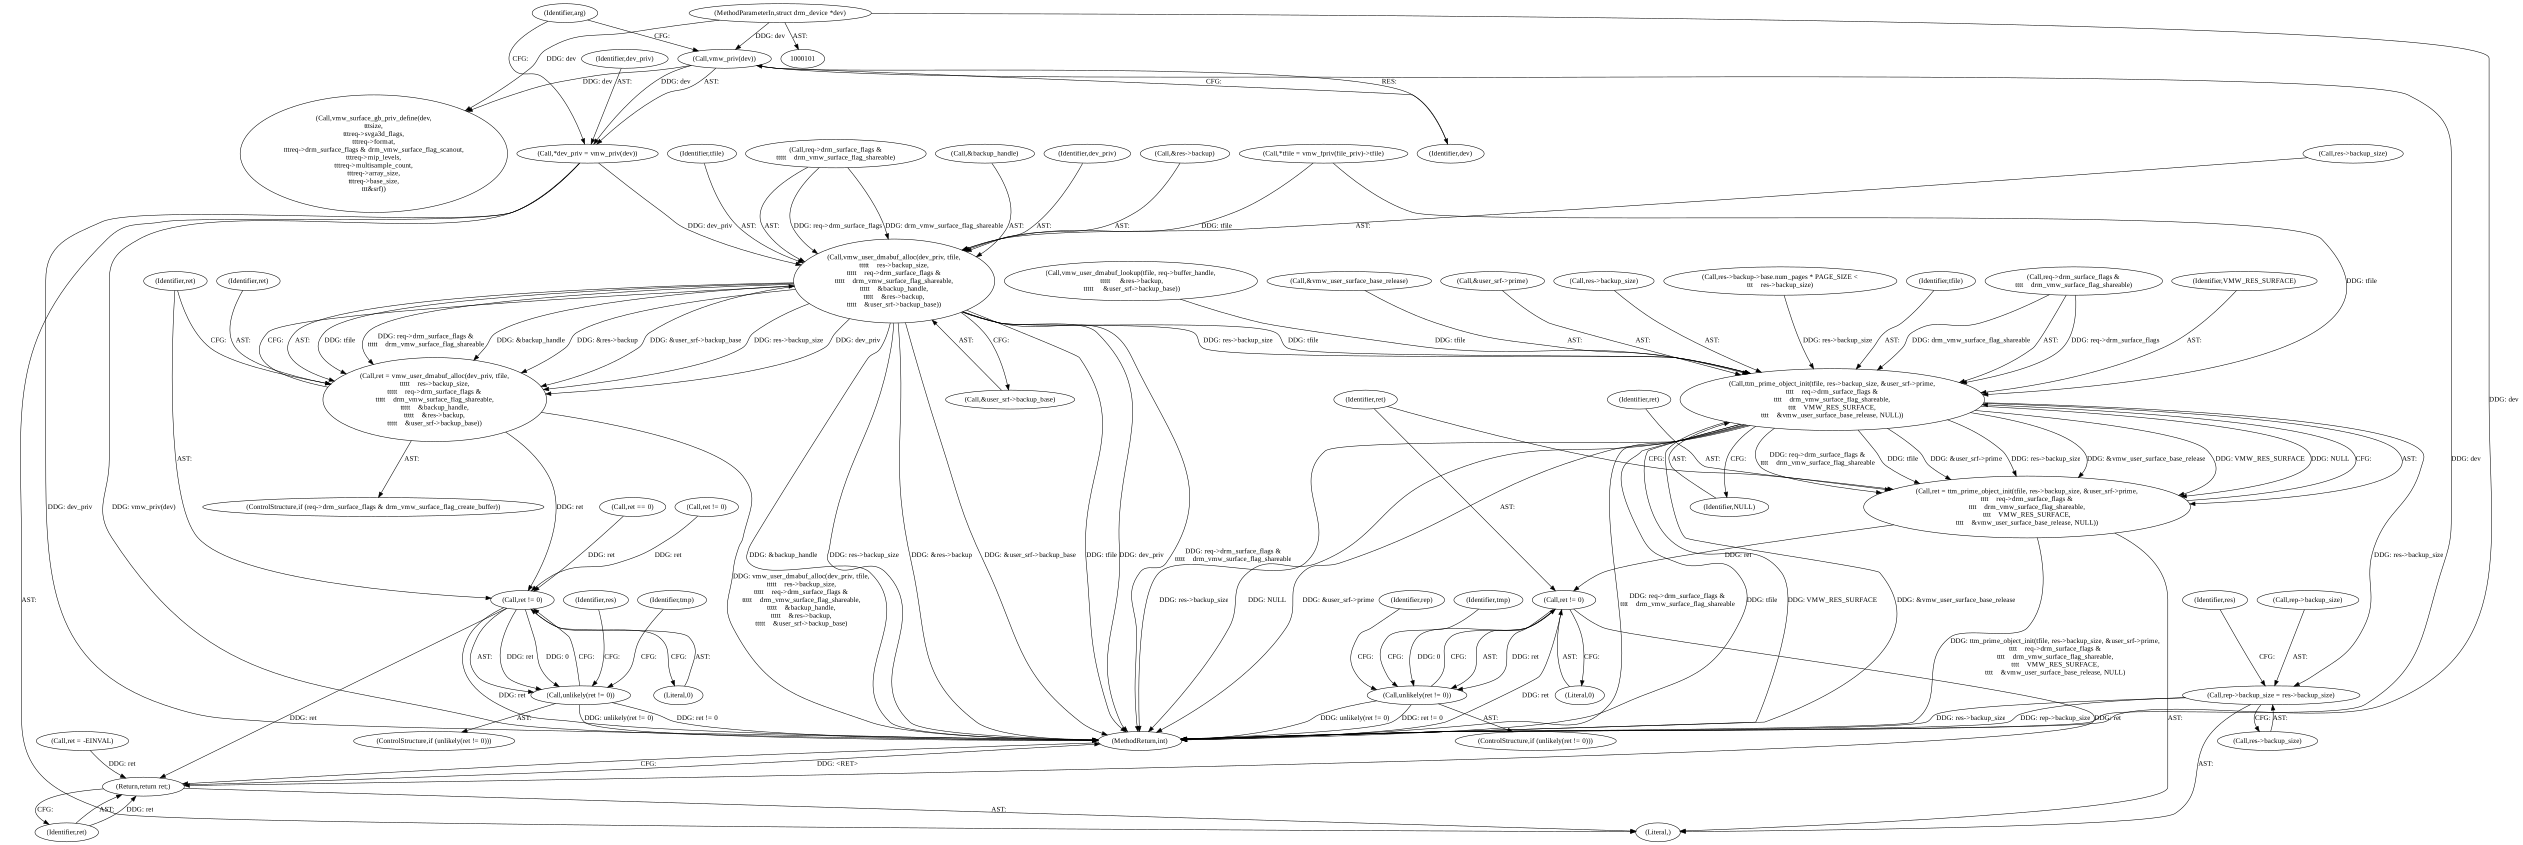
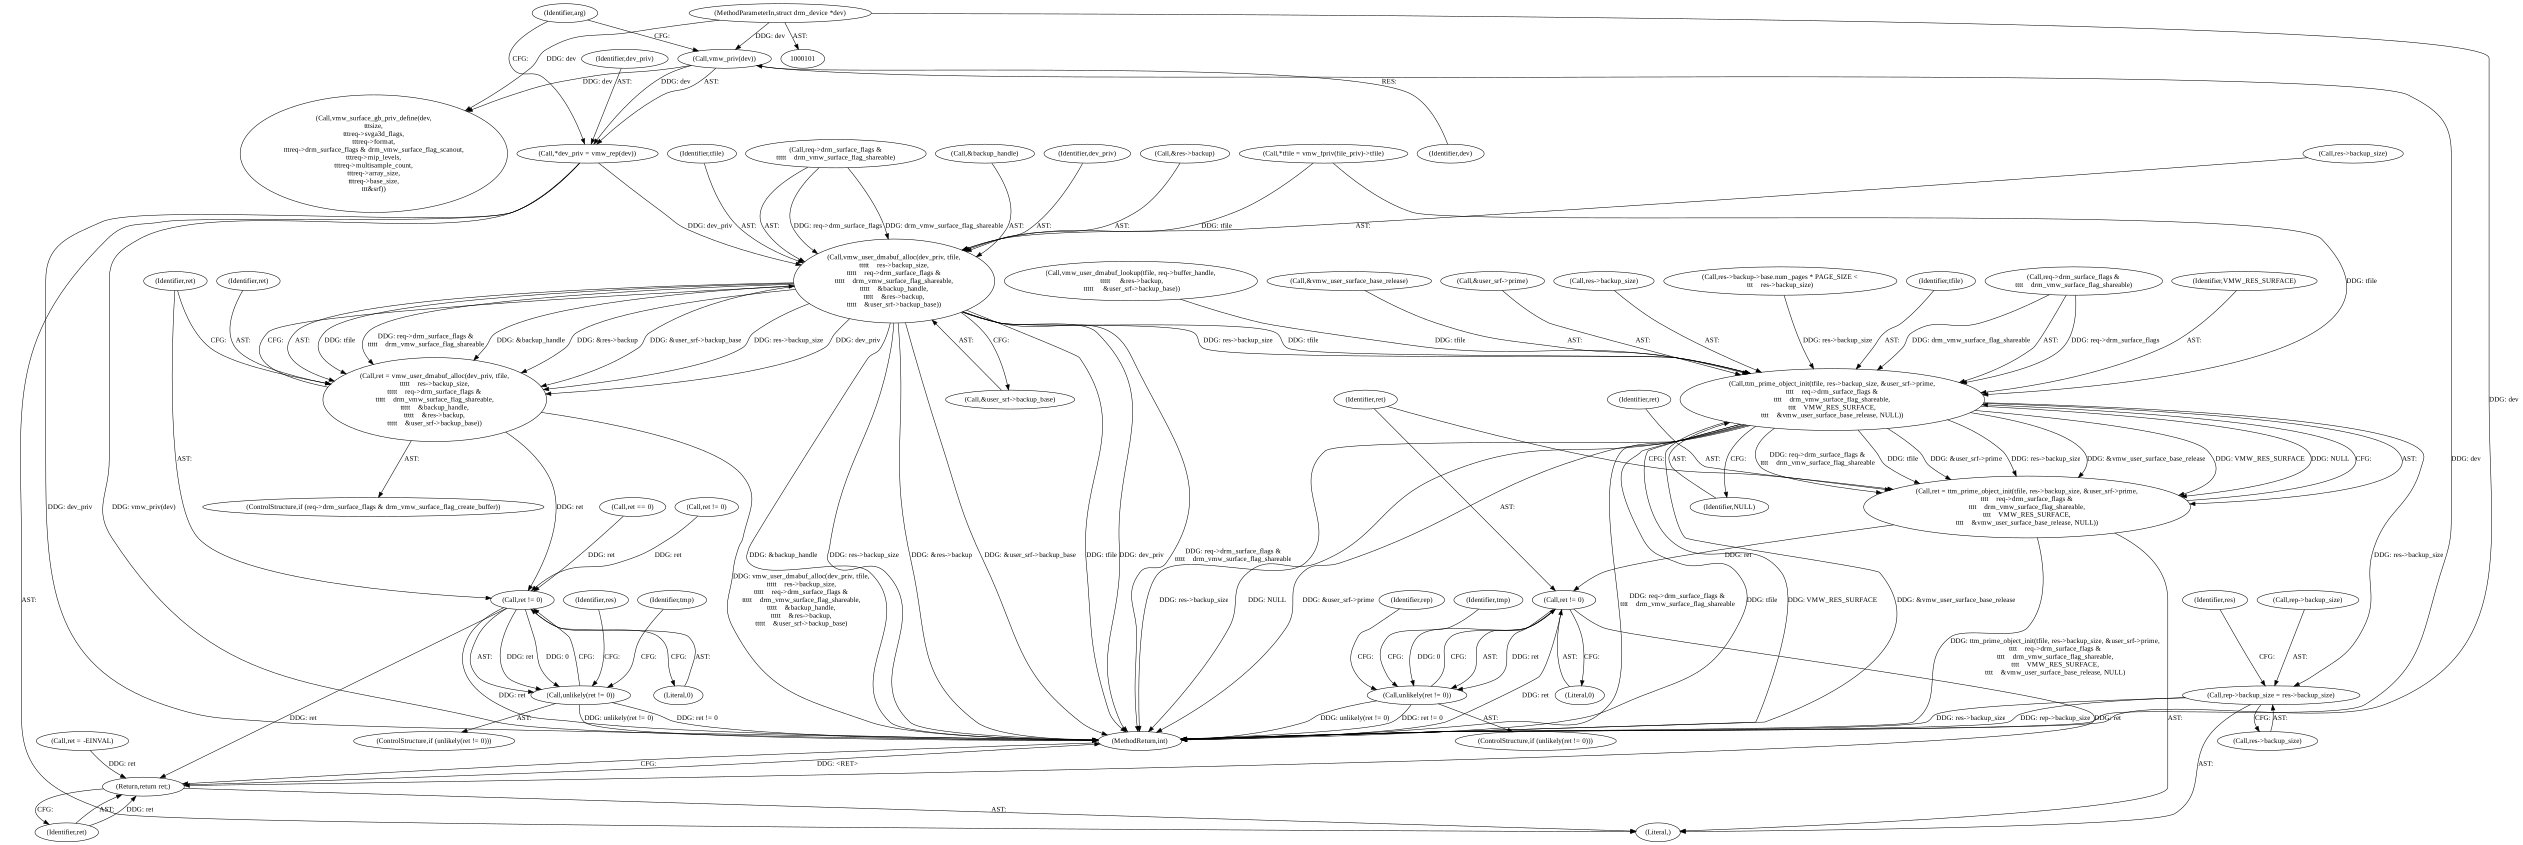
(1113, 82) -> none
(588, 154) -> (588, 154)
